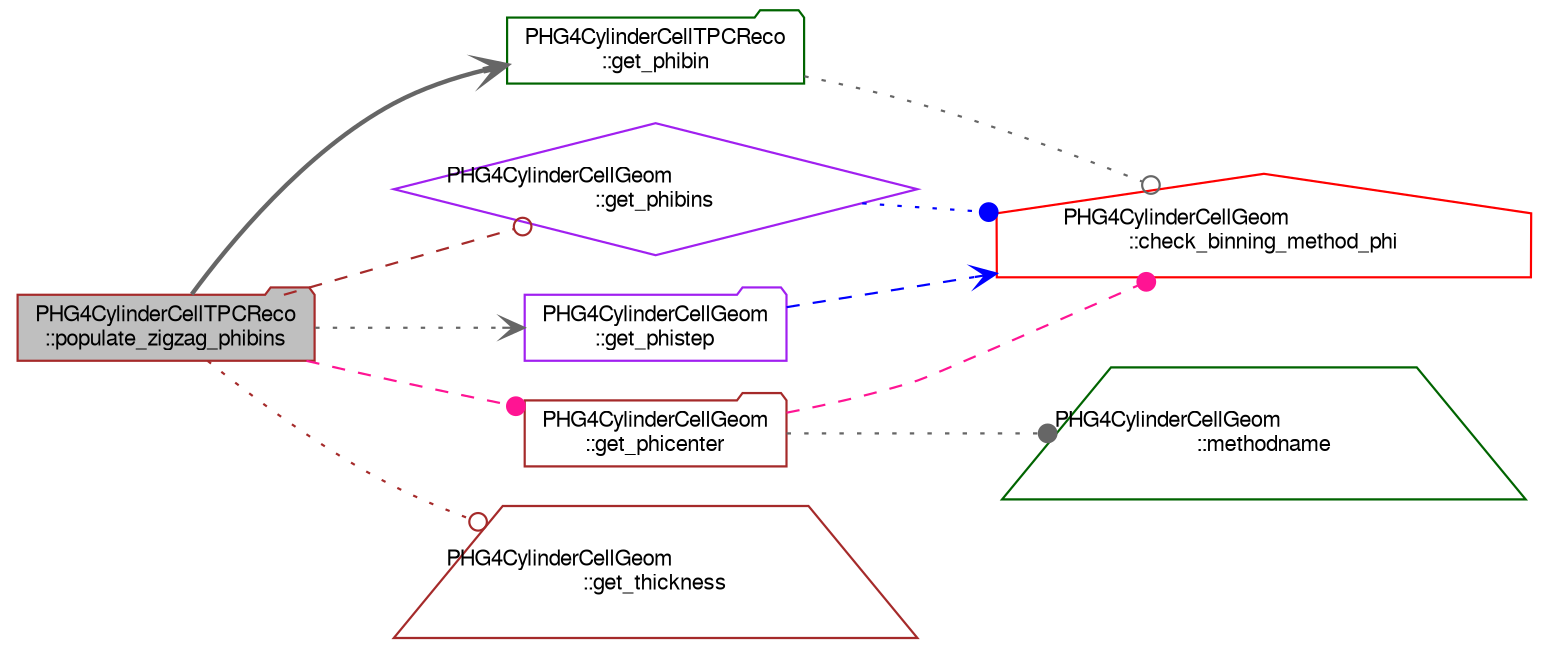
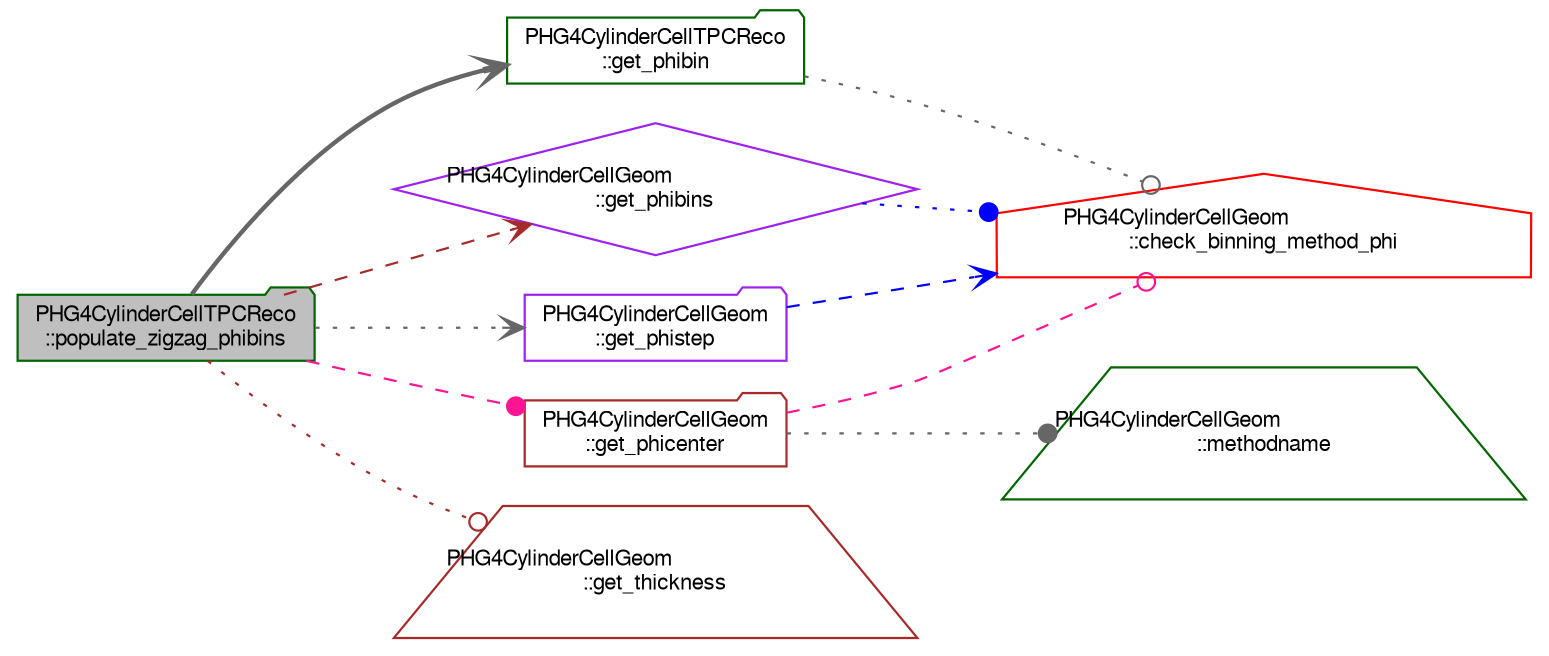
(399, 262) -> (399, 262)
(166, 328) -> (166, 328)
(966, 360) -> (966, 360)
